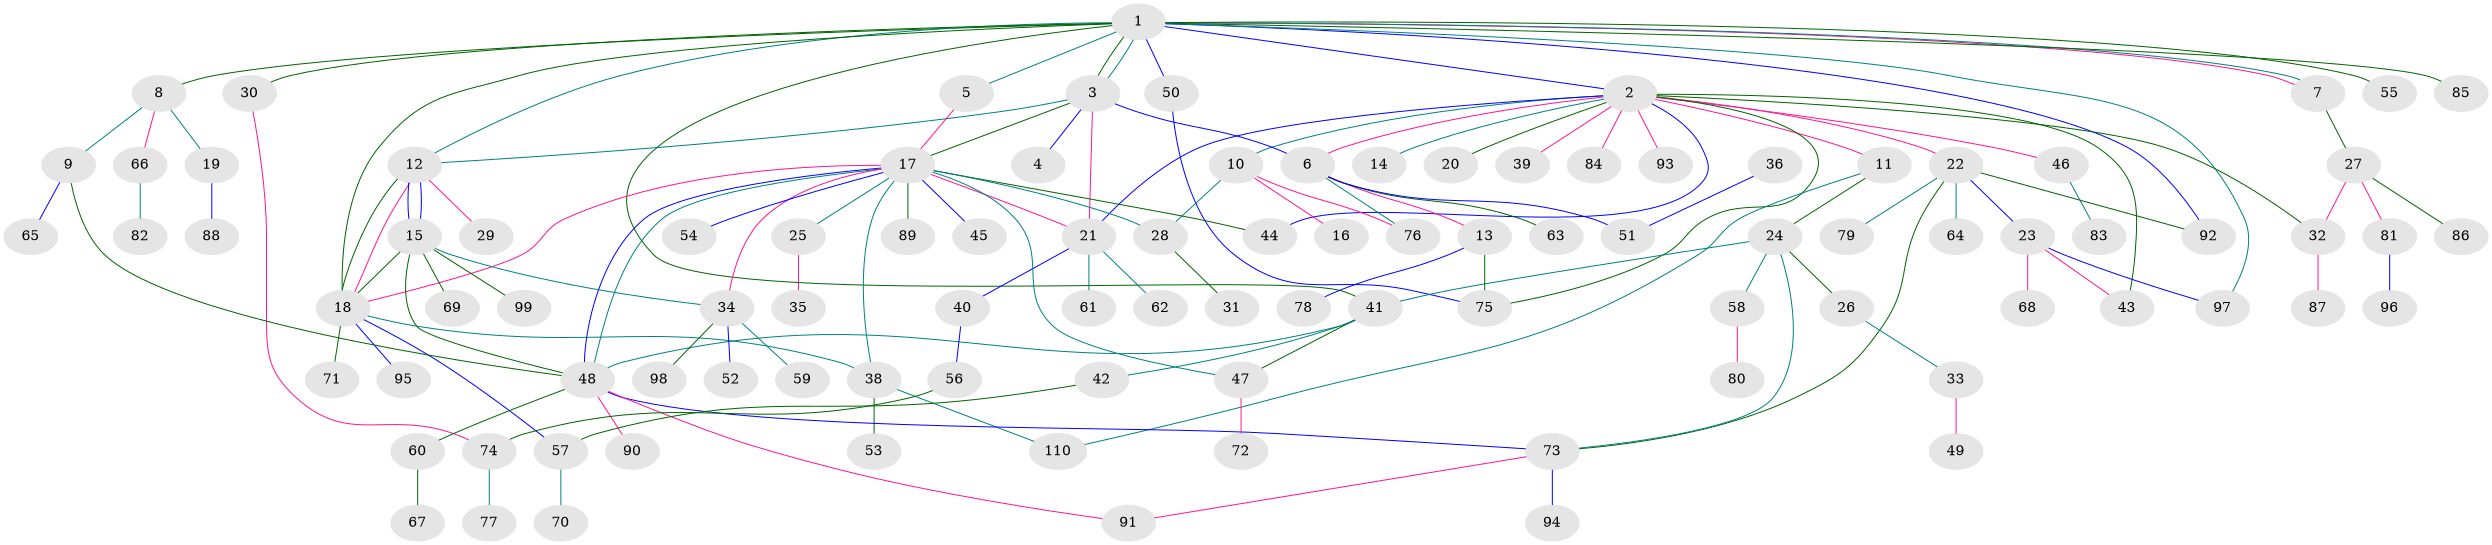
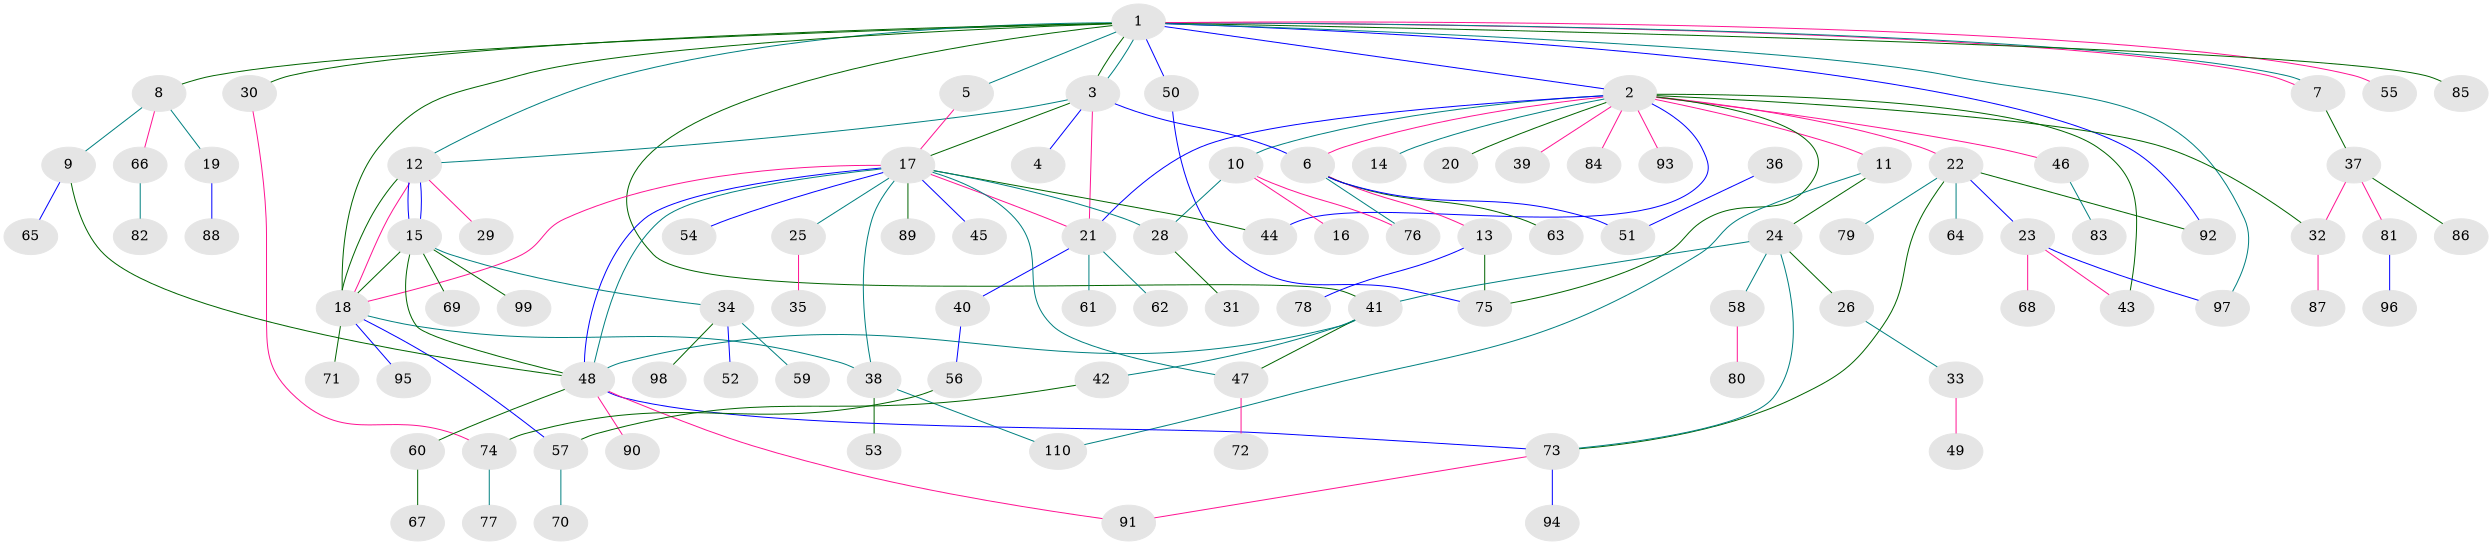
(1890, 32) -> (1890, 32)
(2354, 165) -> (2354, 165)
(770, 213) -> none
